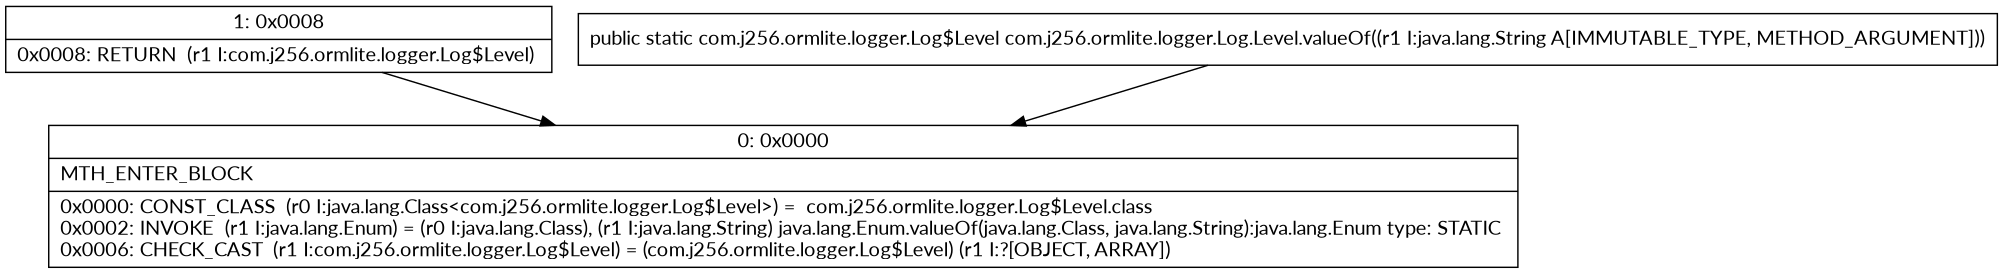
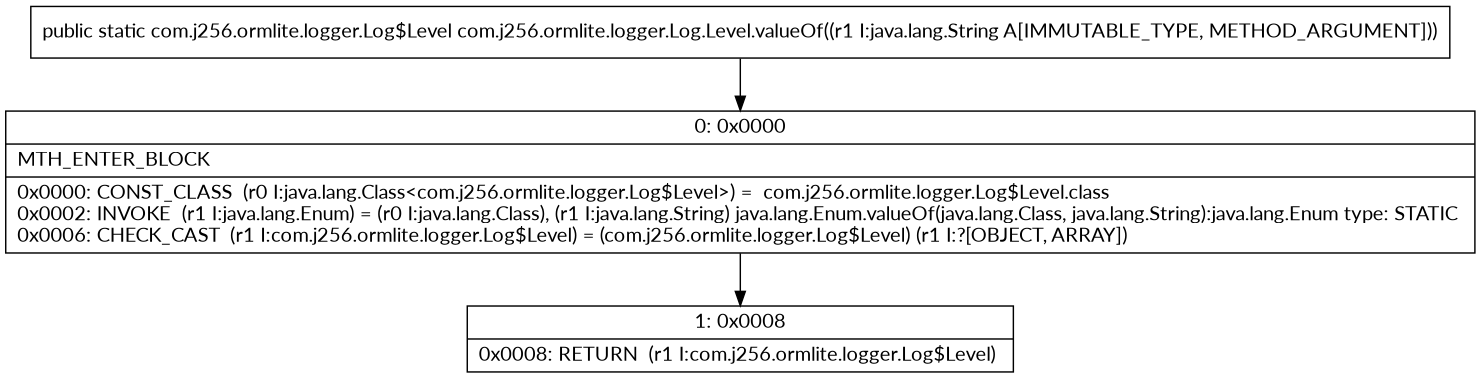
(462, 97) -> (740, 272)
